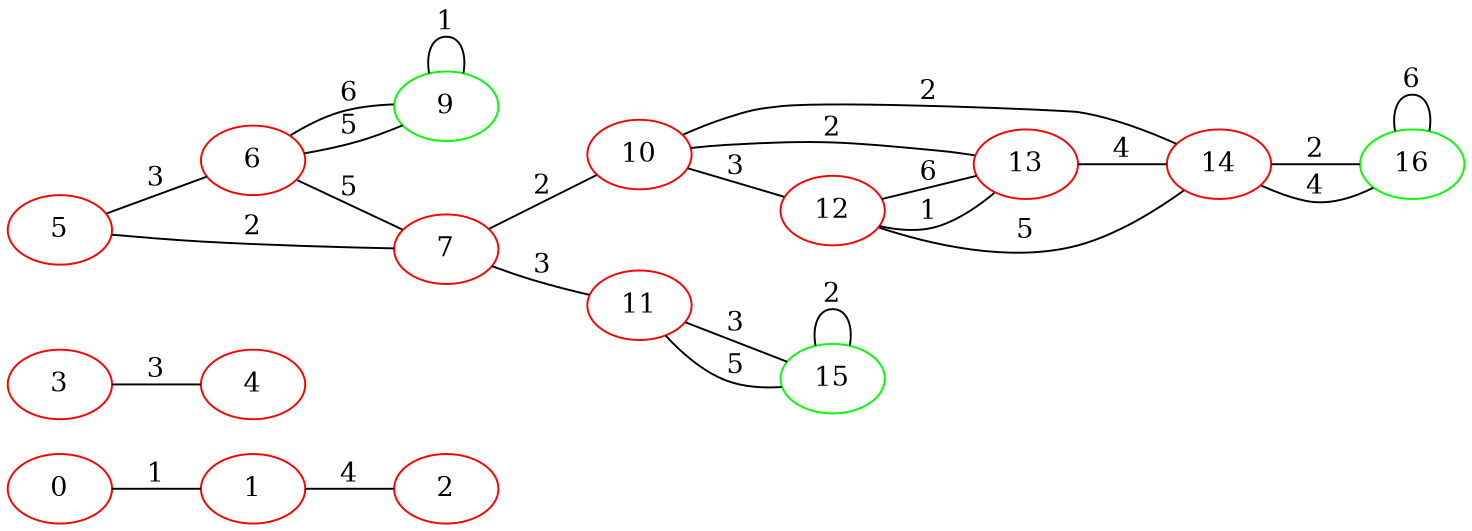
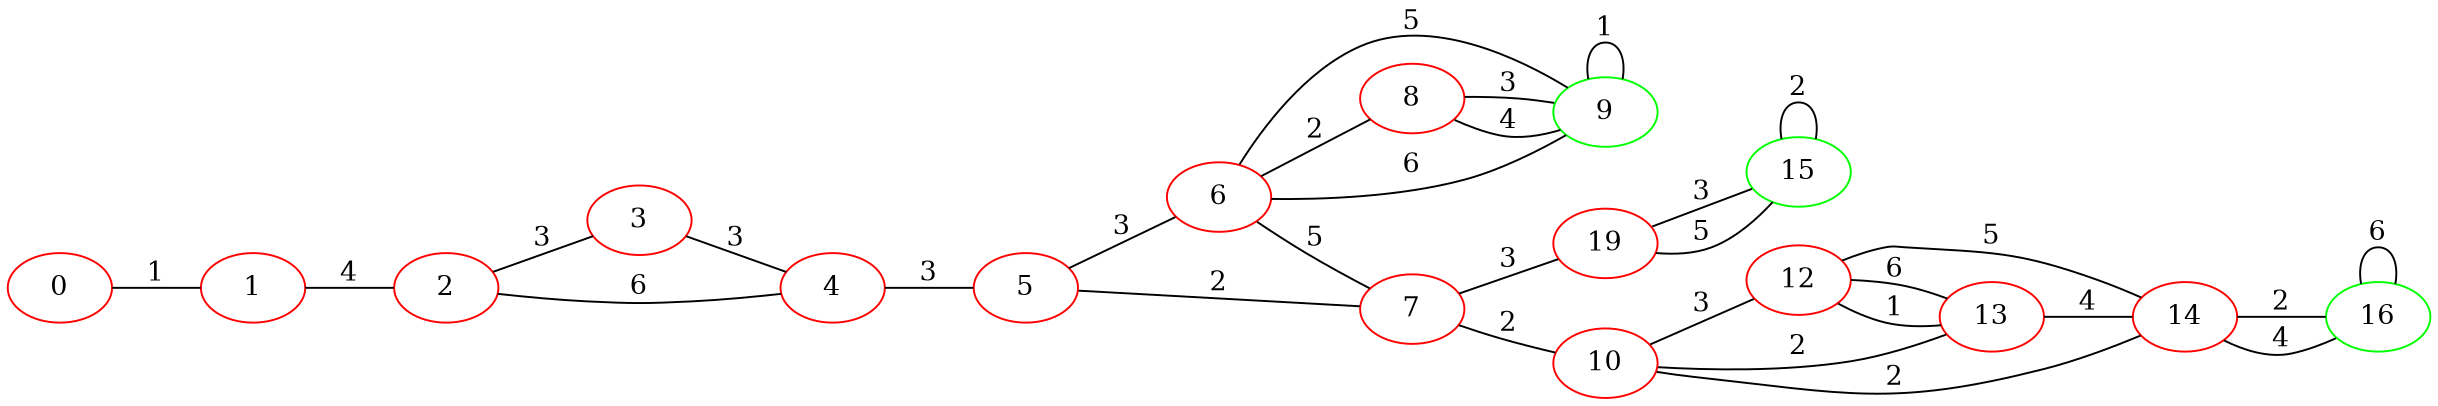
none -> (1412, 99)
none -> (543, 254)
none -> (929, 288)
none -> (639, 303)
(639, 305) -> (1605, 243)
